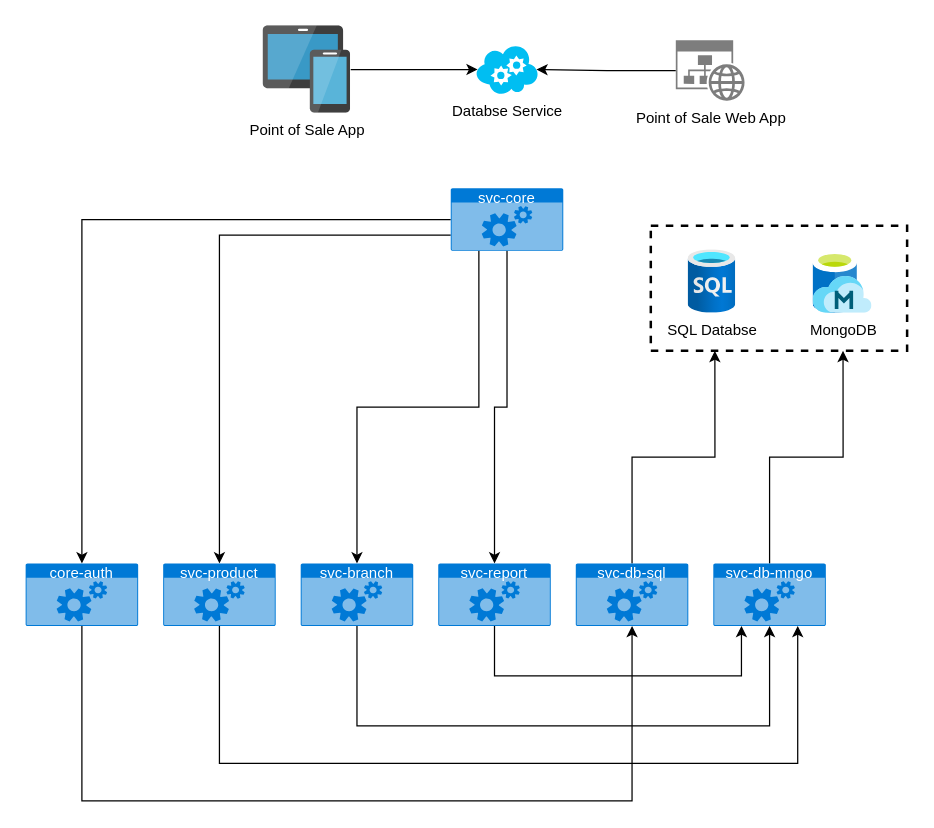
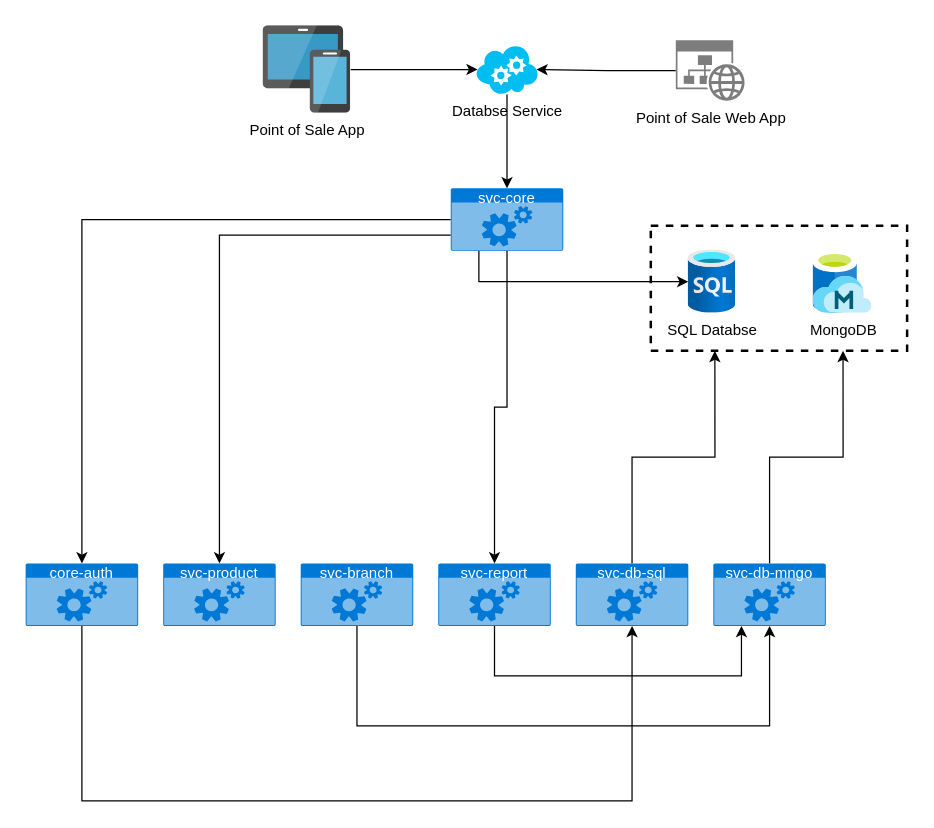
none -> (507, 137)
(408, 407) -> (578, 282)
(504, 763) -> none
